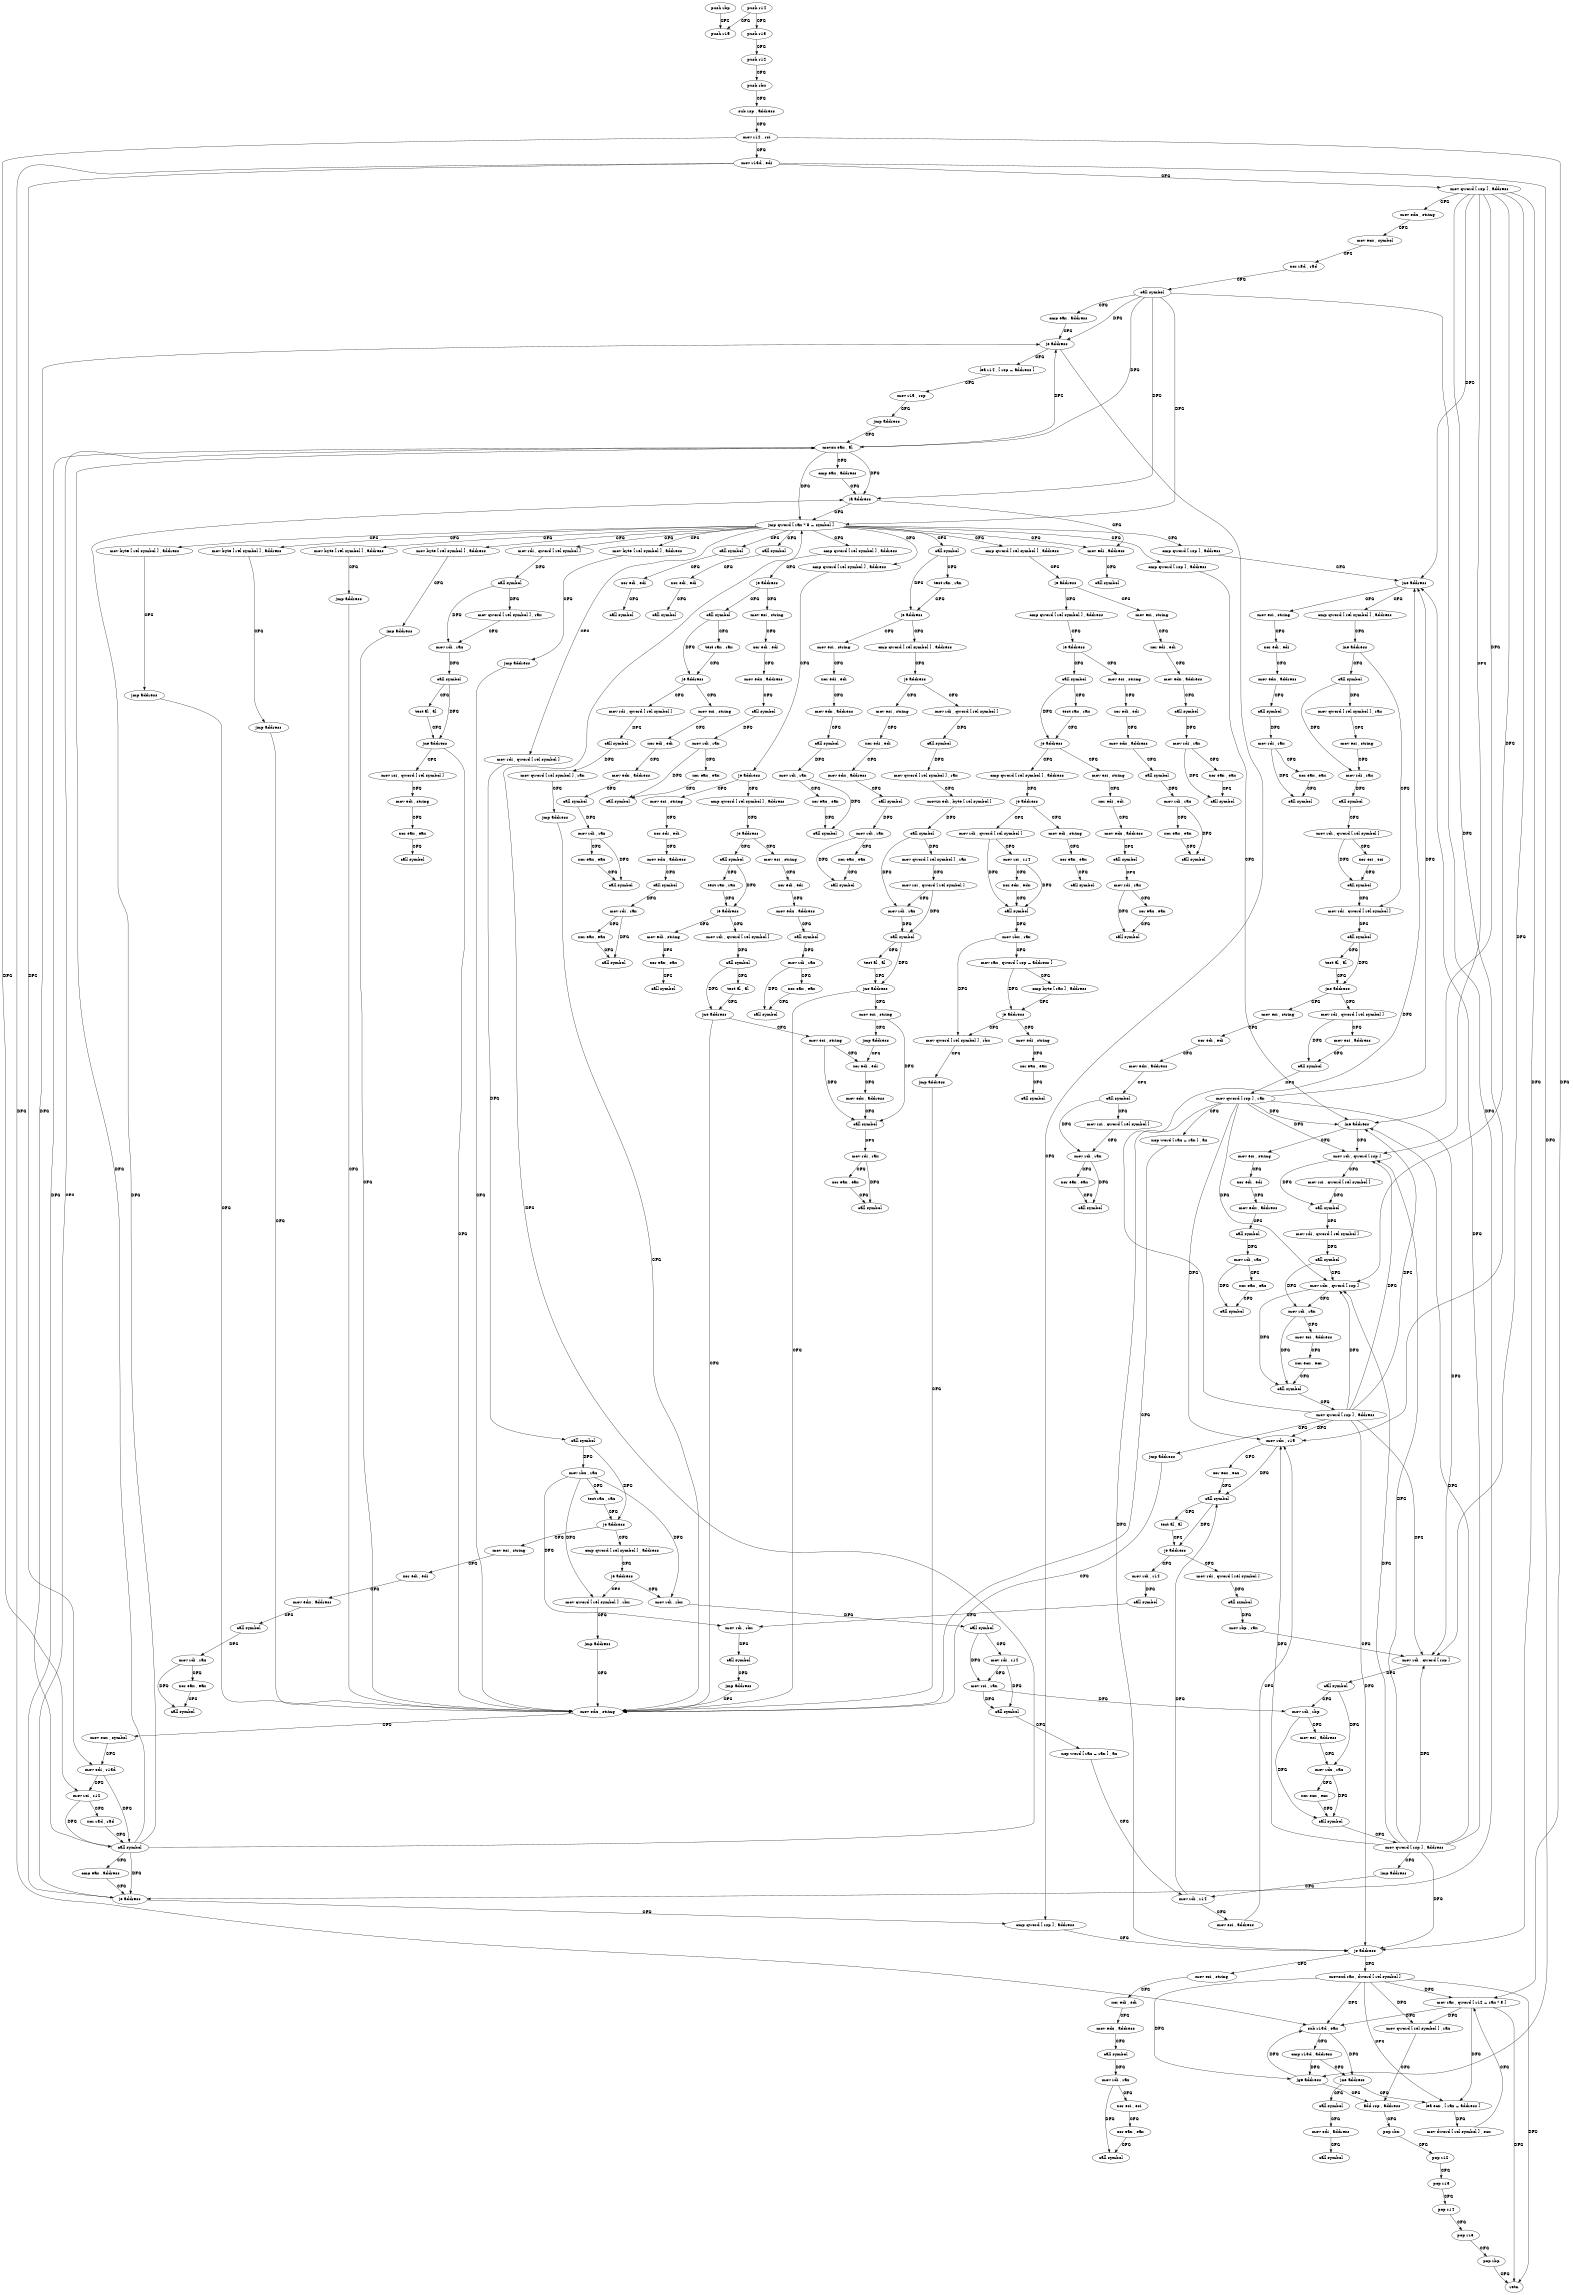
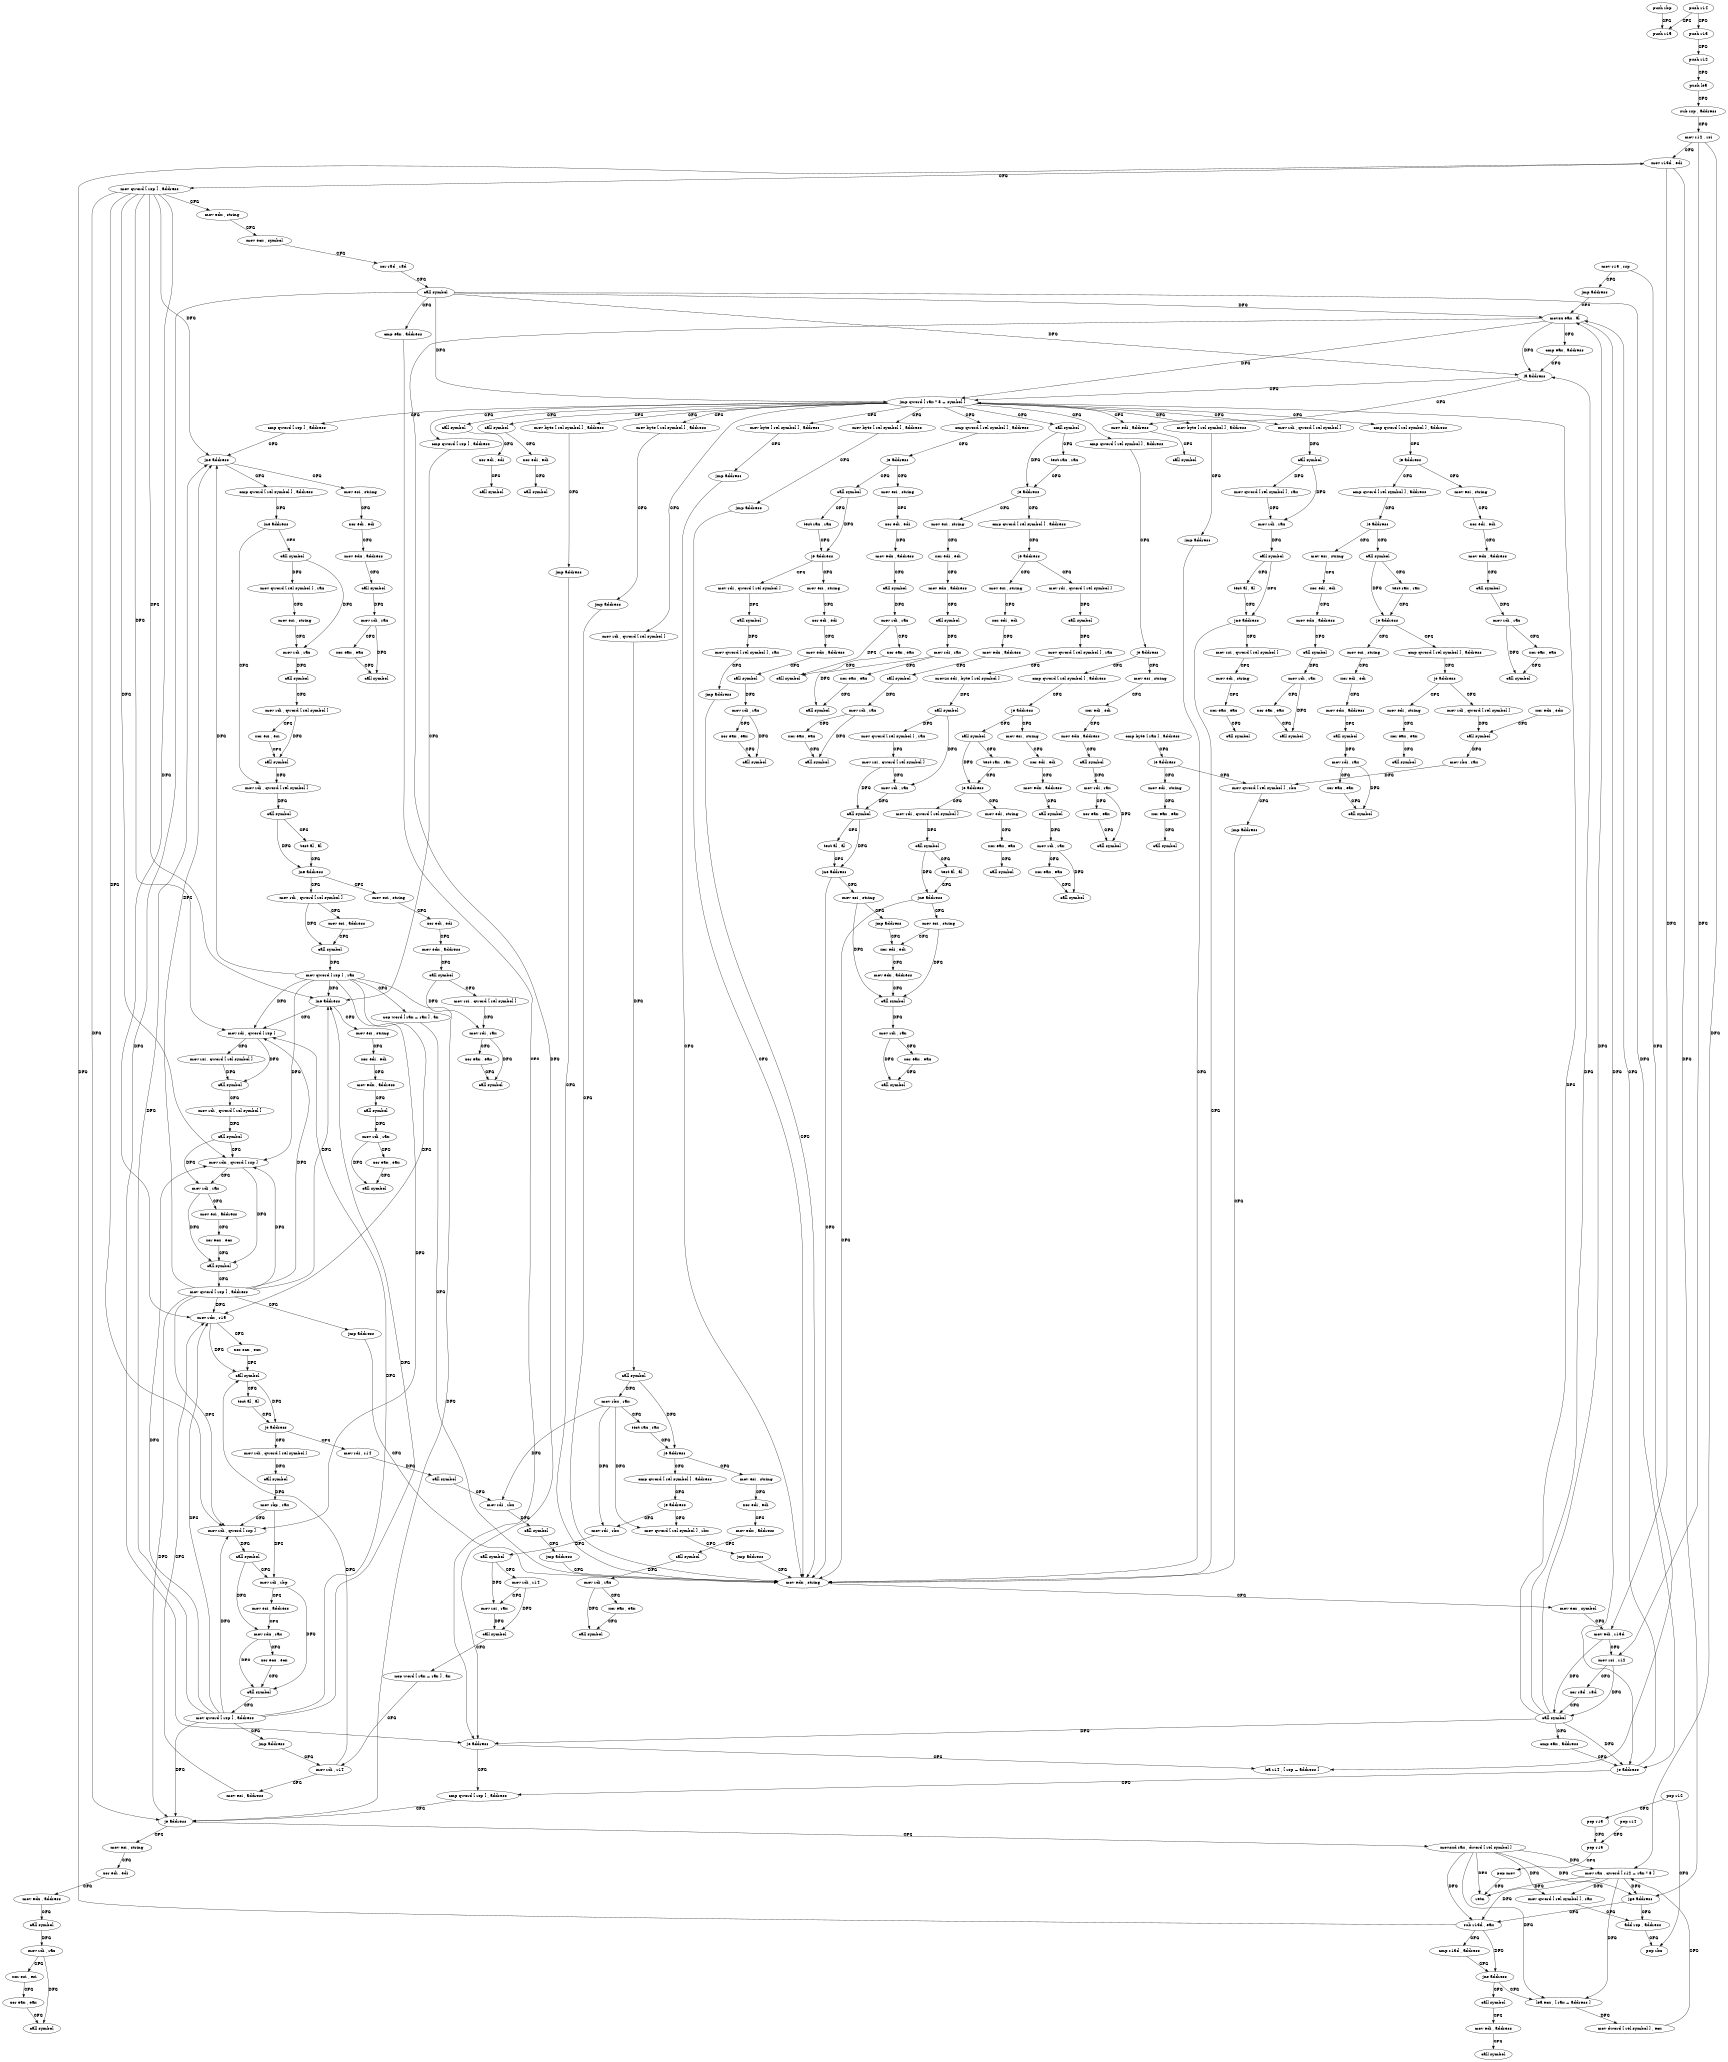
(757, 86) -> (1698, 86)
(959, 383) -> (1656, 1154)
(1017, 860) -> none
(1016, 963) -> none
(17, 1316) -> (78, 951)
(1140, 1704) -> (274, 1542)
(1274, 2054) -> (1574, 1912)
(1311, 2066) -> (1629, 1885)
(1414, 2144) -> (1679, 1875)
(1444, 2195) -> (1595, 1833)
(1491, 2261) -> (1506, 1873)
